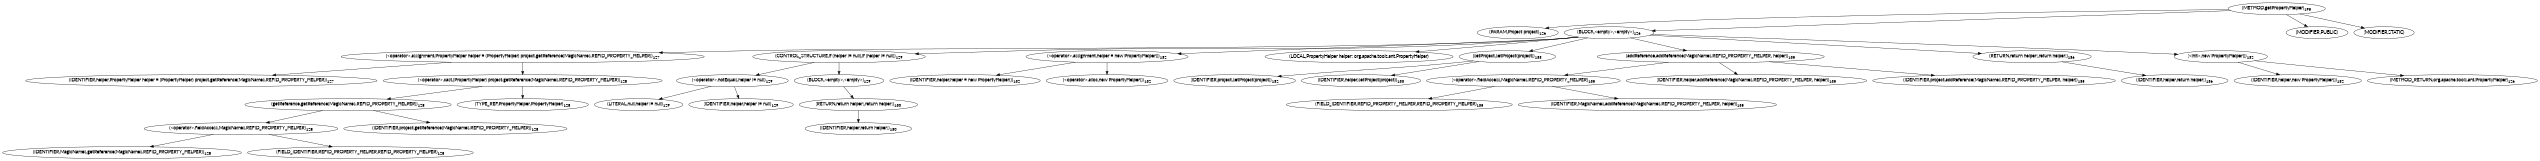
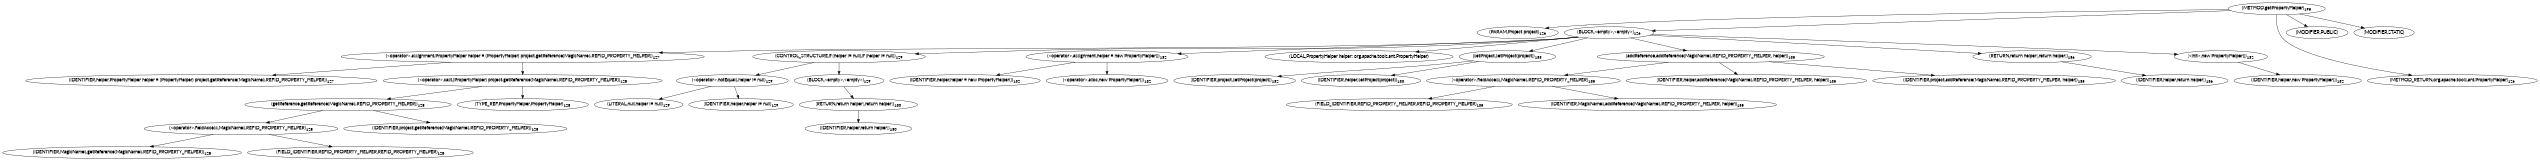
(2327, 68) -> (2331, 60)
